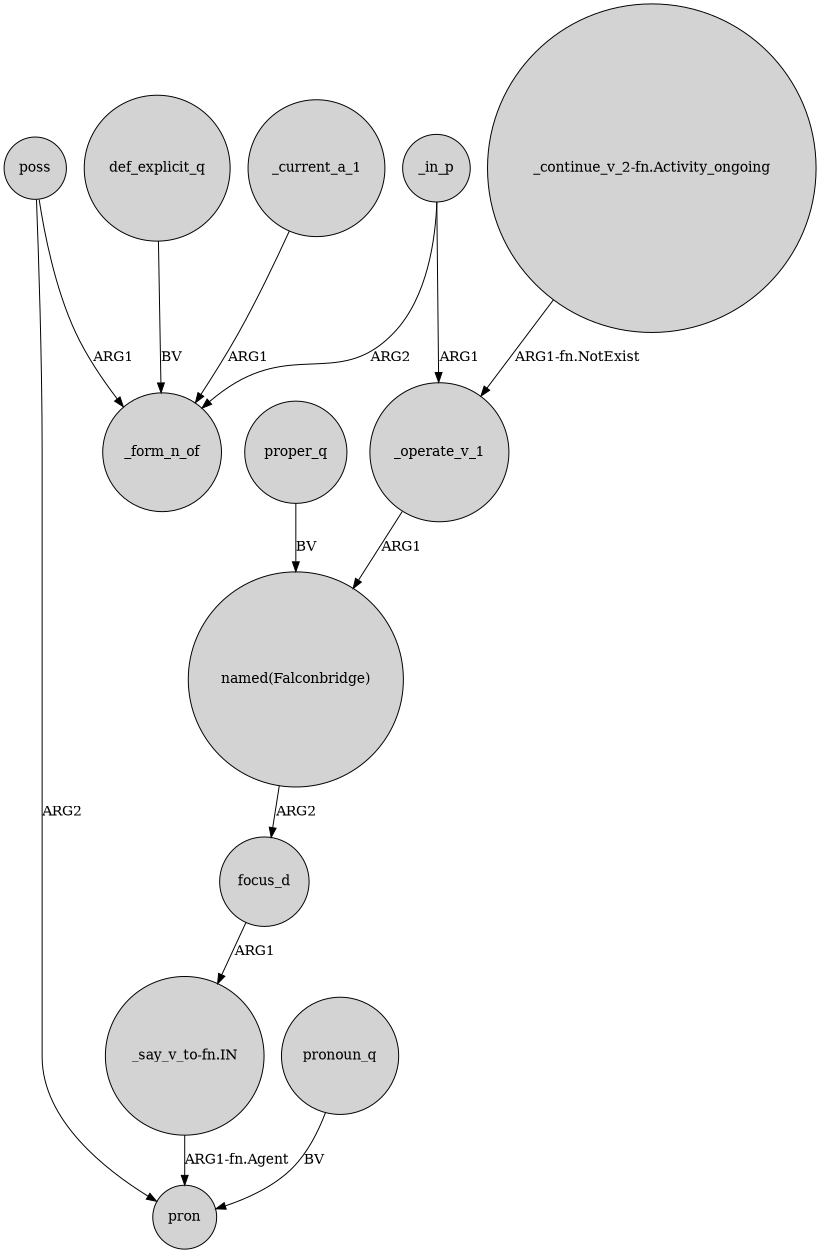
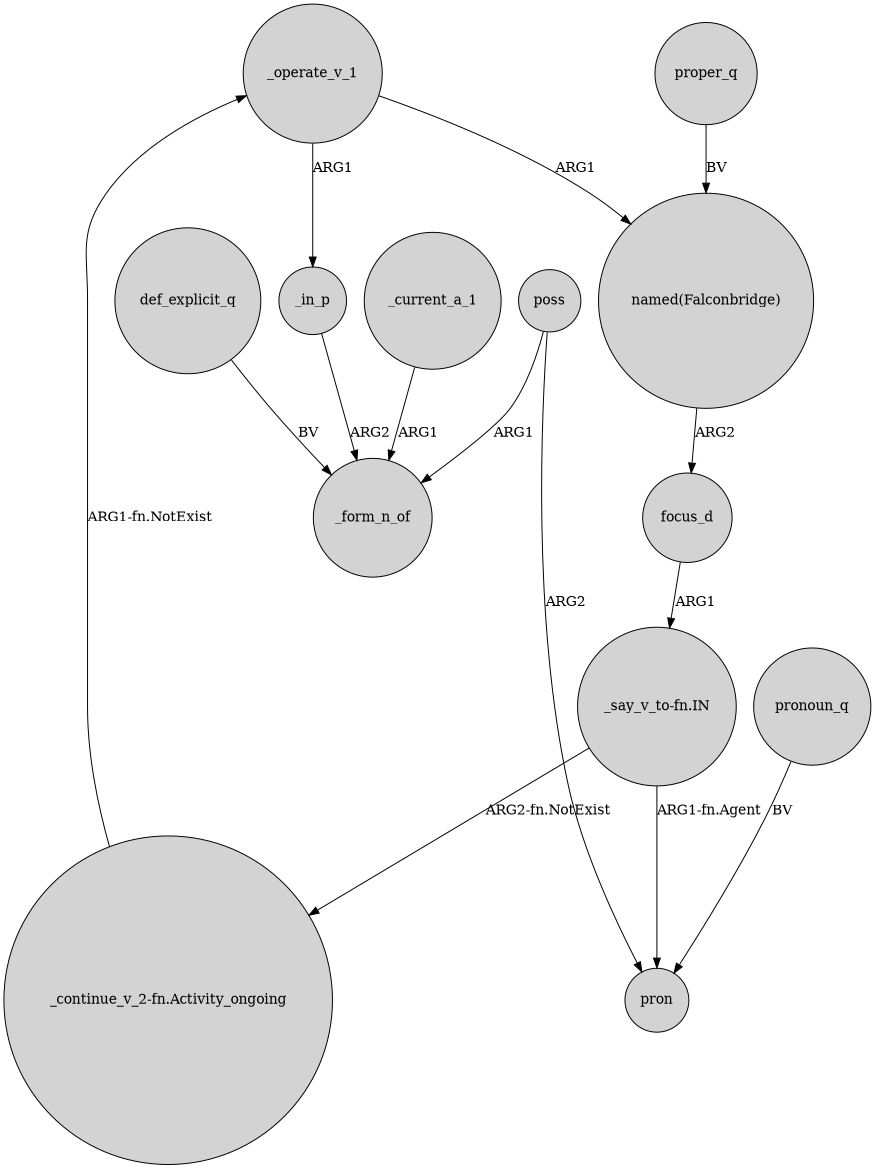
(438, 287) -> (313, 200)
none -> (453, 829)
